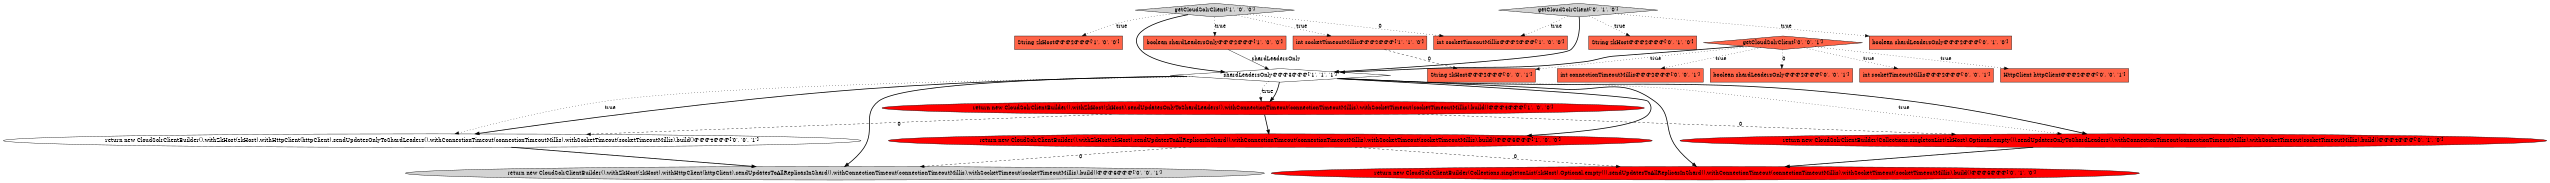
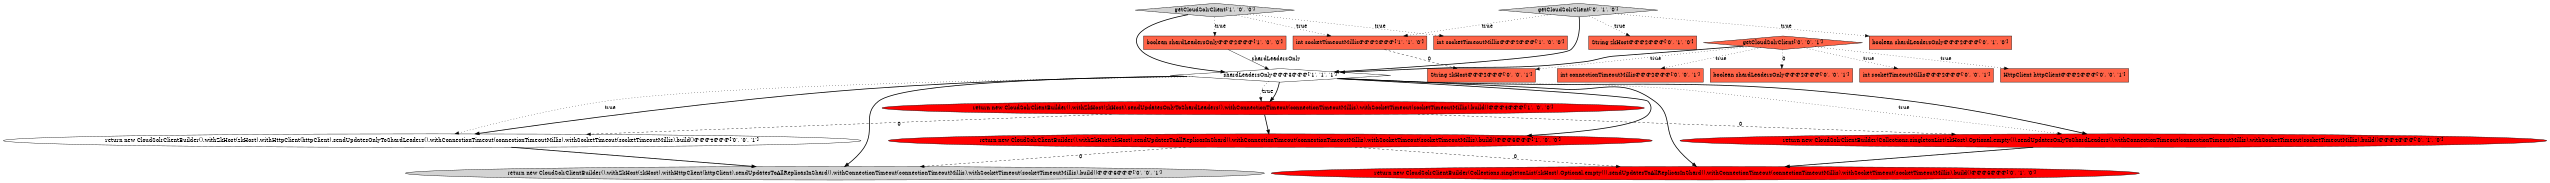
(1380, 26) -> (1380, 26)
(1546, 26) -> (1479, 25)
(1069, 43) -> none
